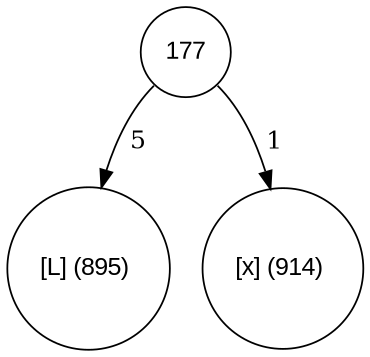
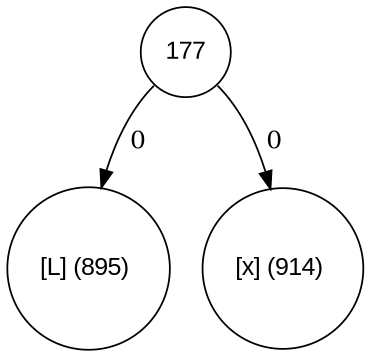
(135, 142) -> (135, 142)
(271, 142) -> (271, 142)
